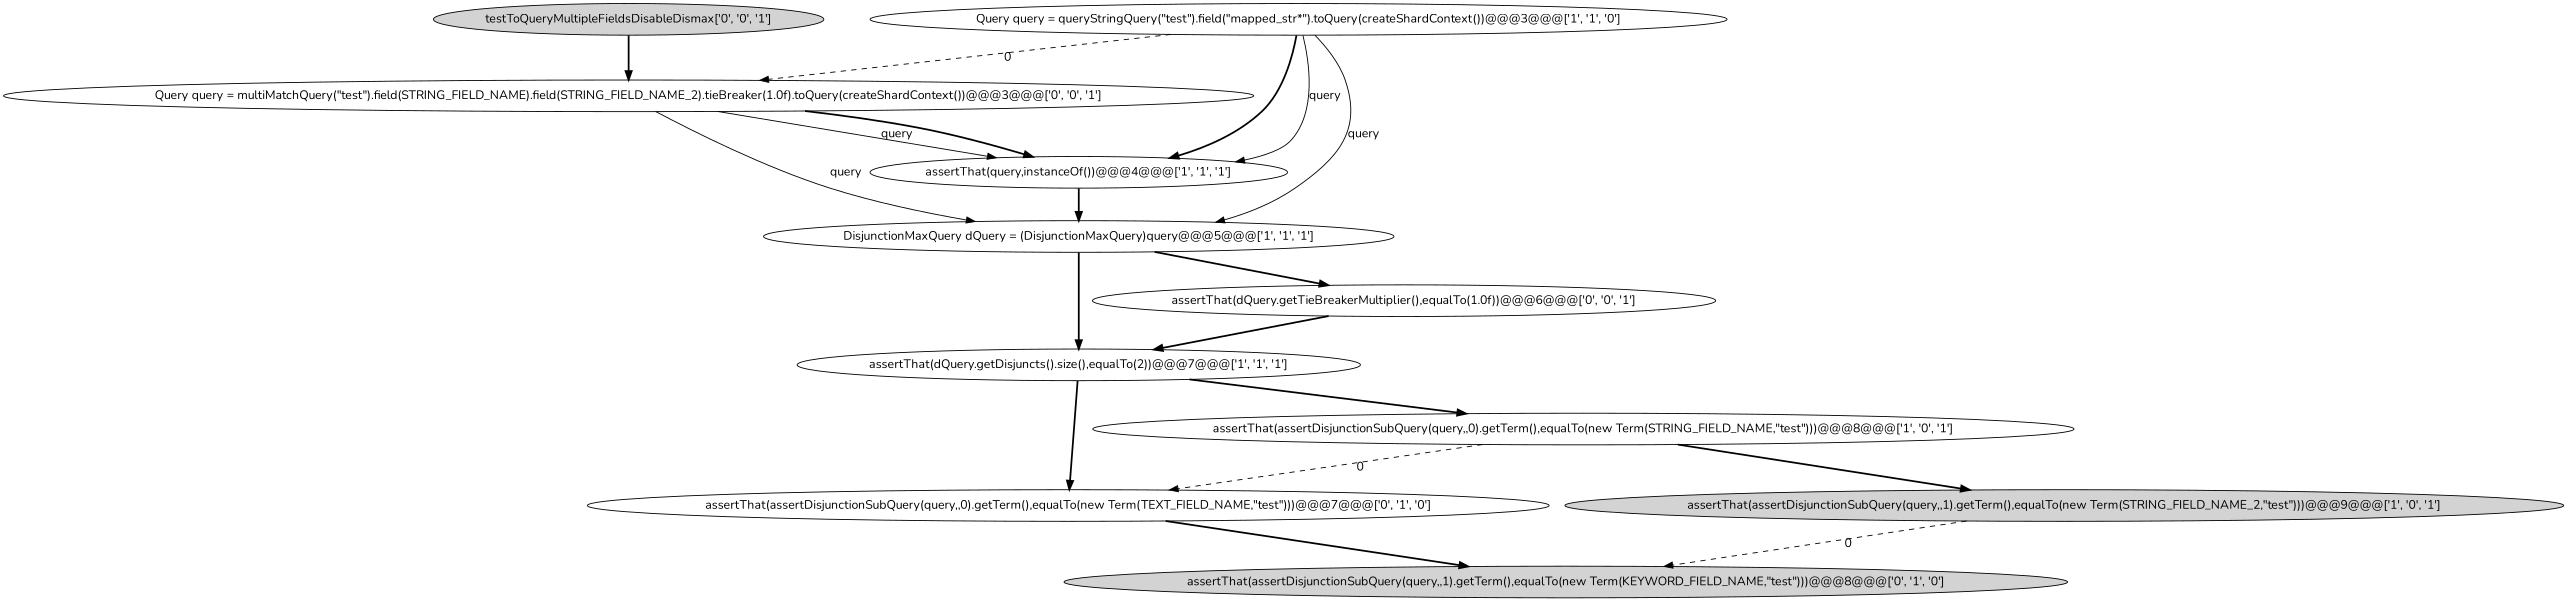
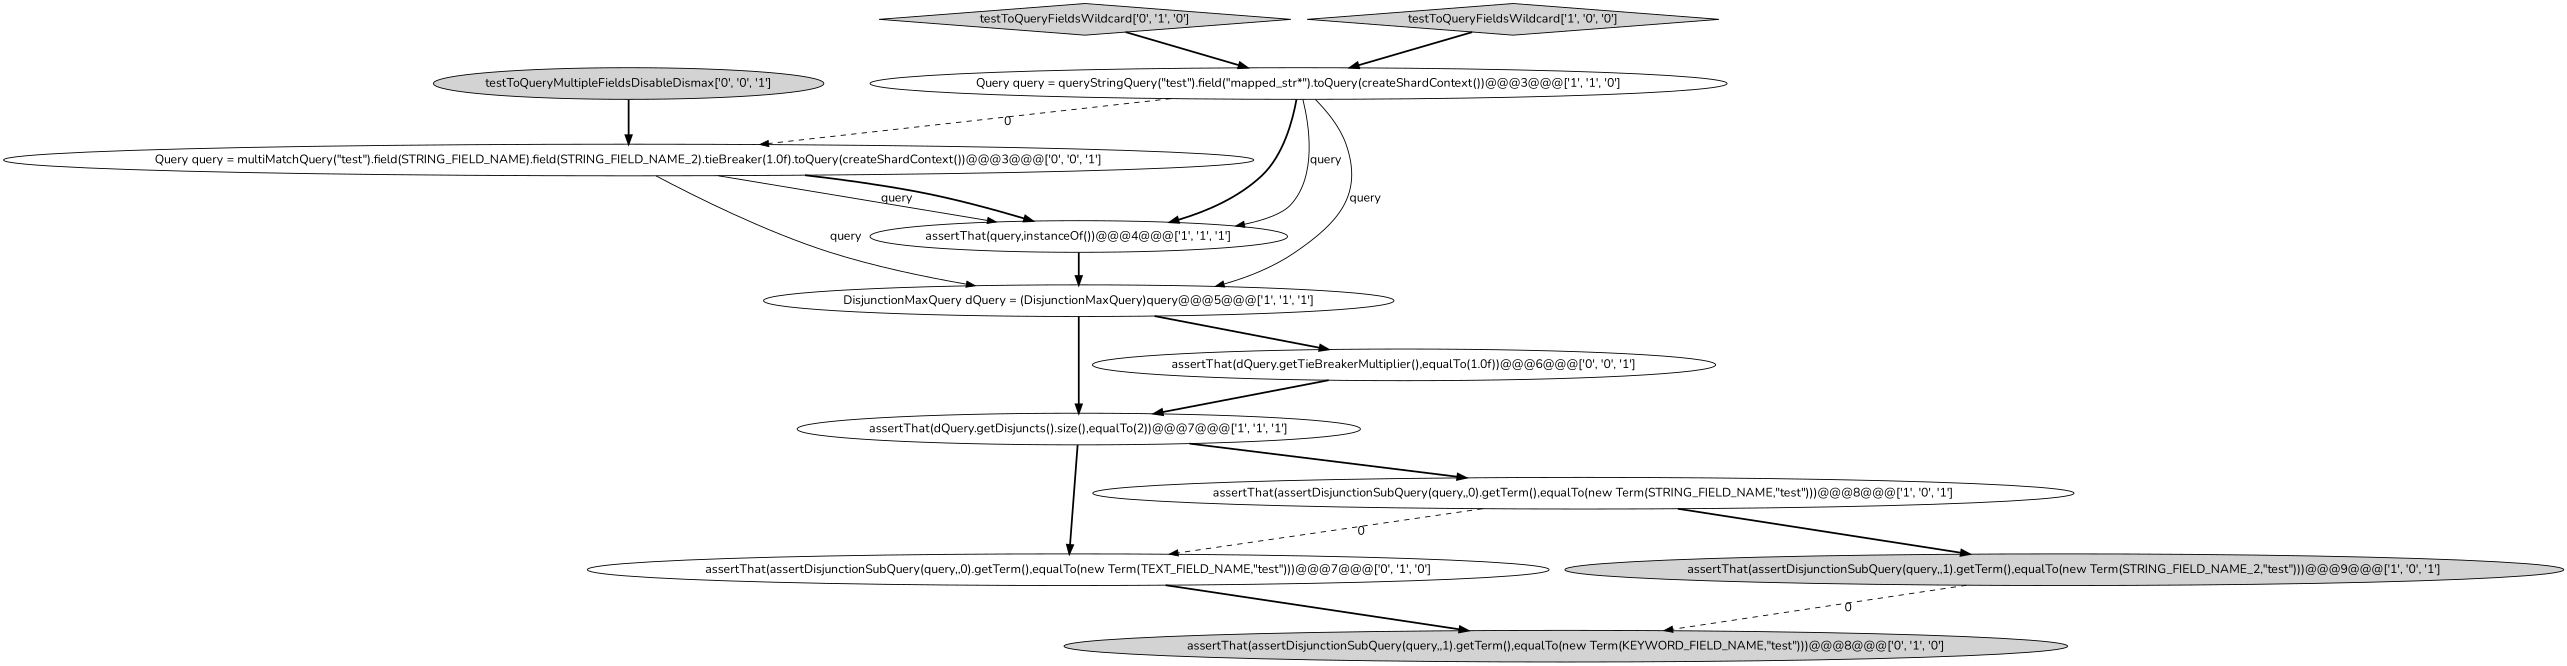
none -> (1085, 19)
none -> (1513, 19)
